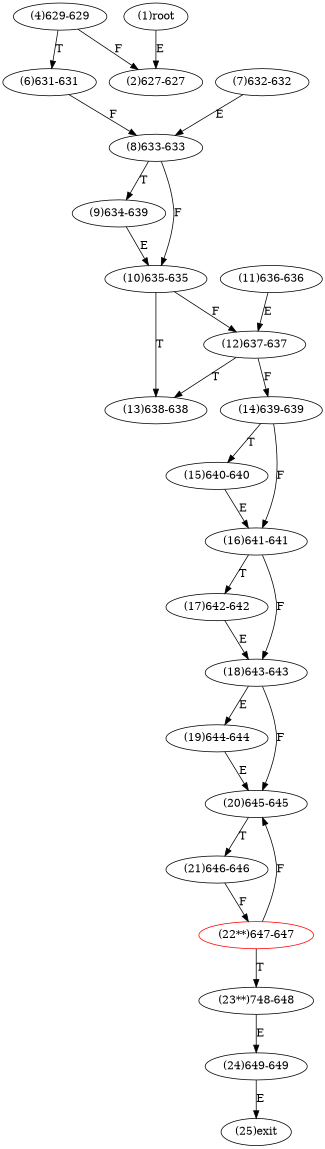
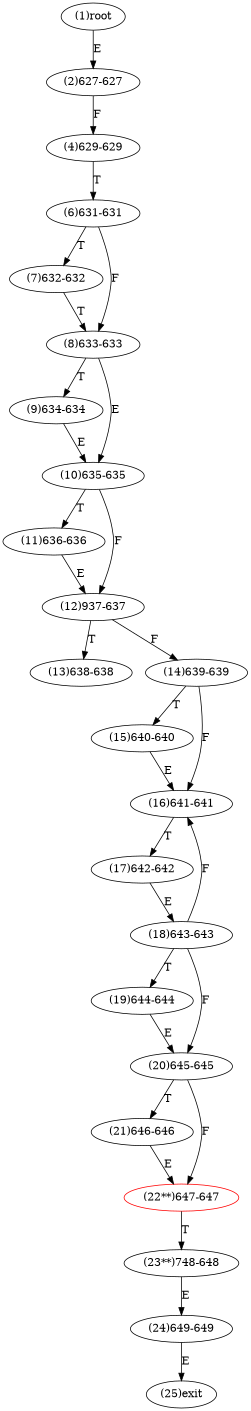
(105, 47) -> (93, 111)
(220, 115) -> (81, 312)
(119, 213) -> (56, 410)
(178, 213) -> (115, 410)
none -> (77, 243)
(156, 341) -> (76, 505)
(255, 345) -> (93, 607)
(276, 603) -> (202, 873)
(243, 706) -> (168, 968)
(276, 873) -> (202, 1128)
(243, 902) -> (168, 1165)
